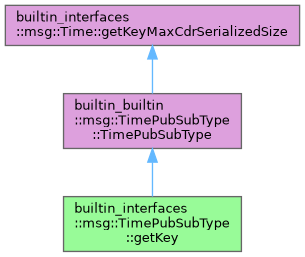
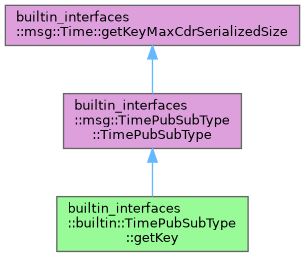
(152, 121) -> (152, 121)
(152, 224) -> (152, 224)
